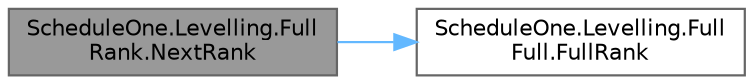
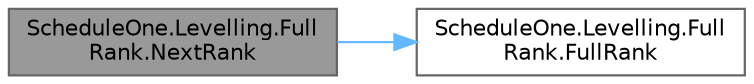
(581, 42) -> (581, 42)
